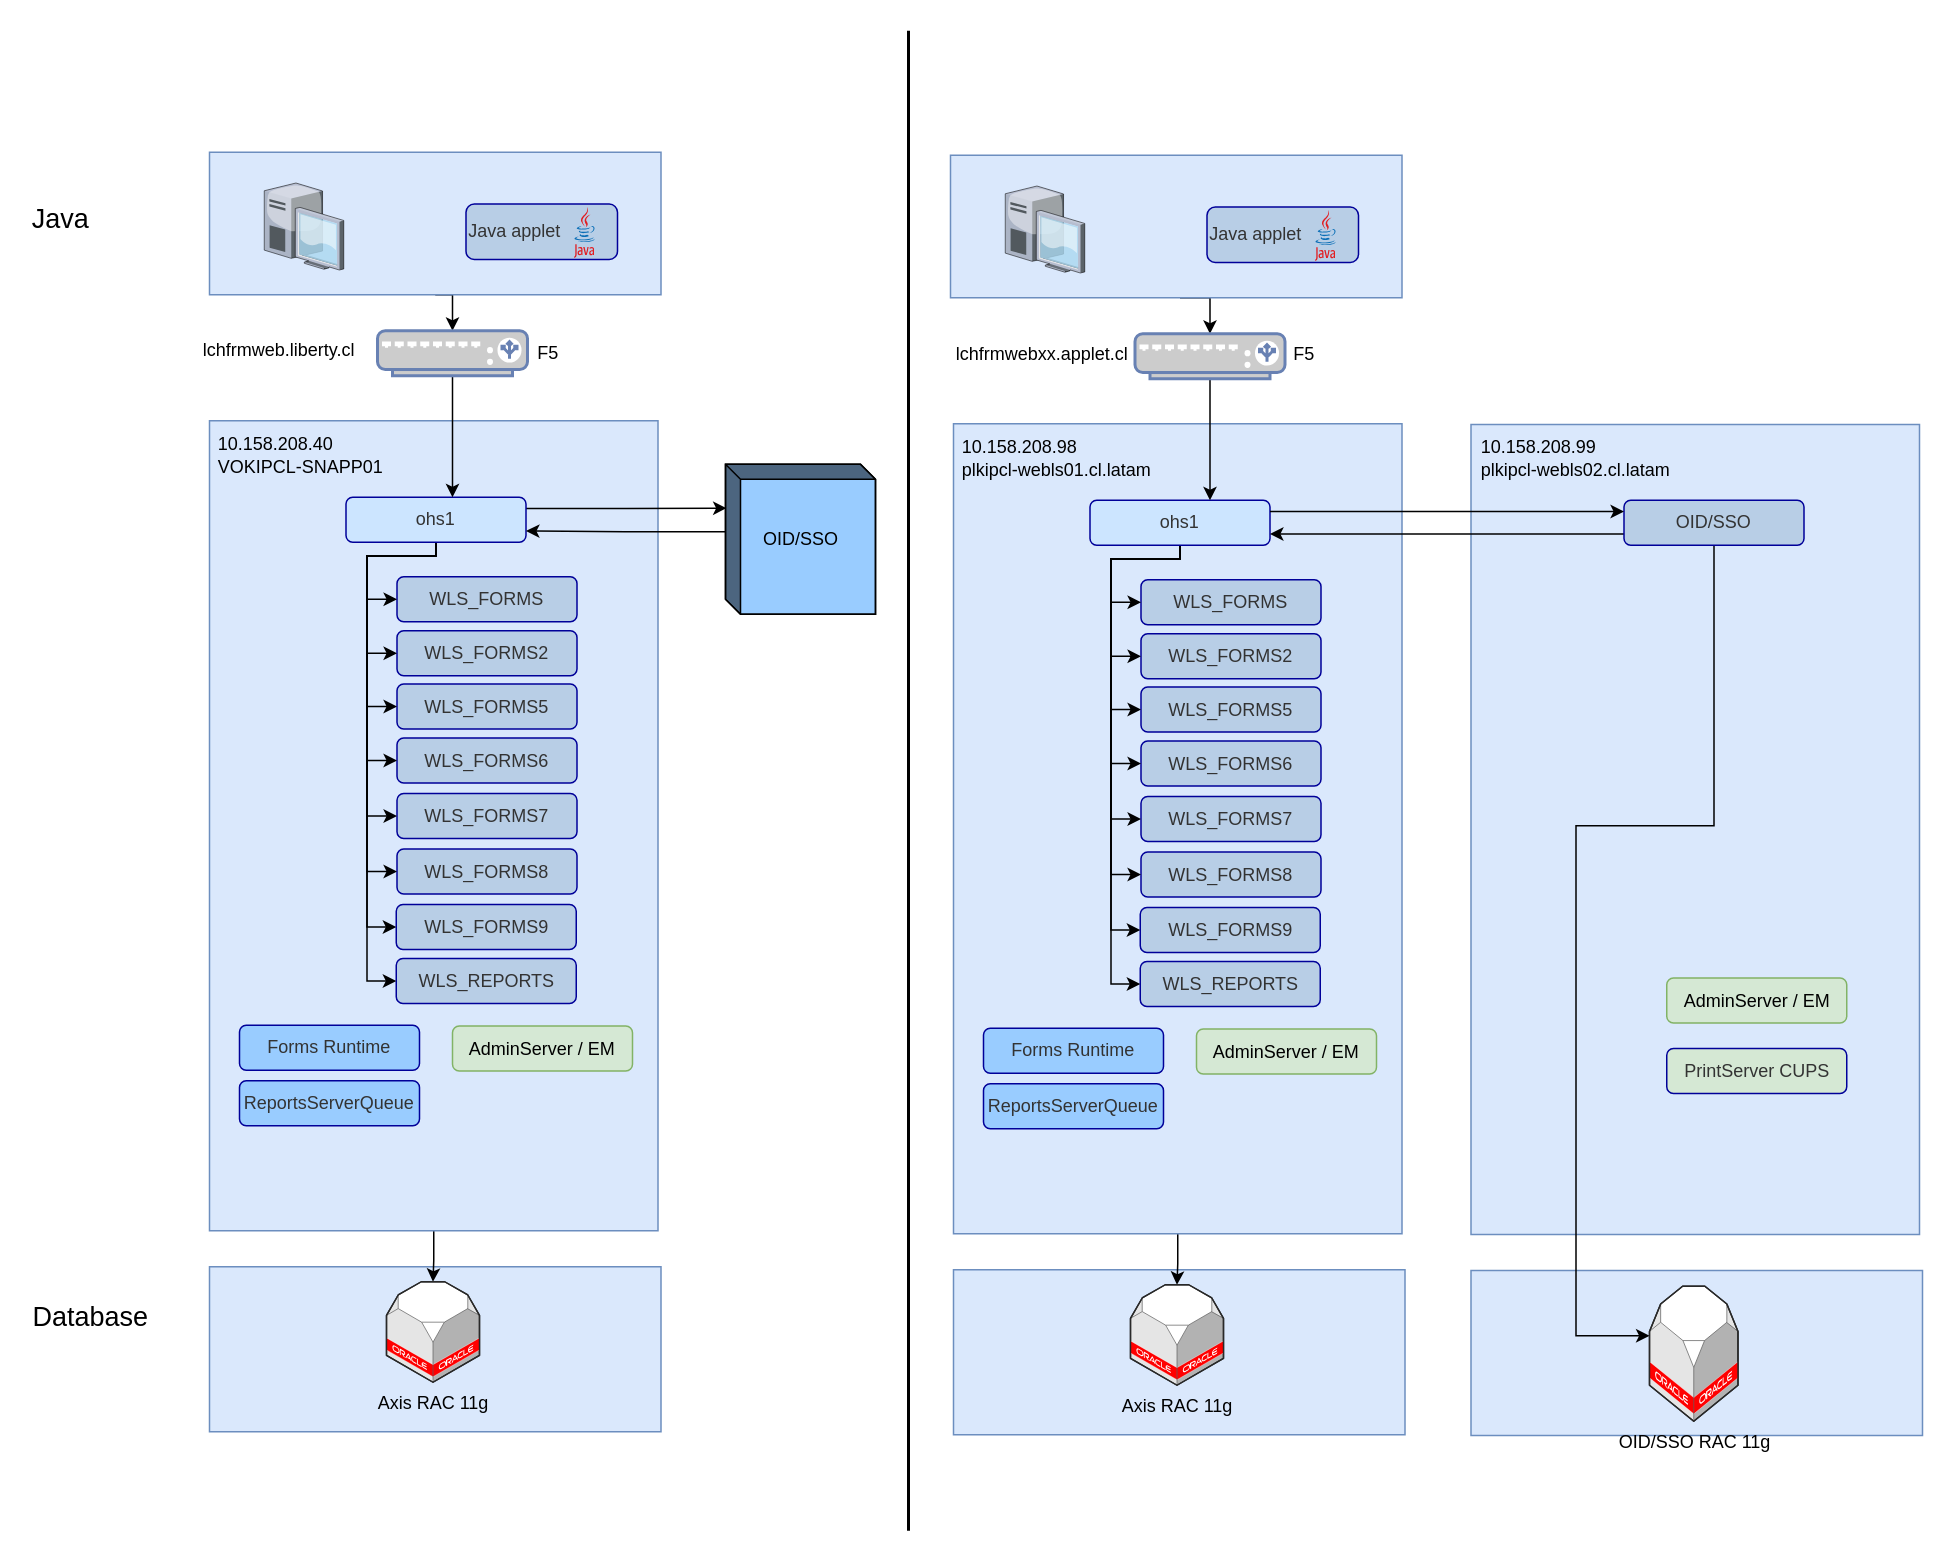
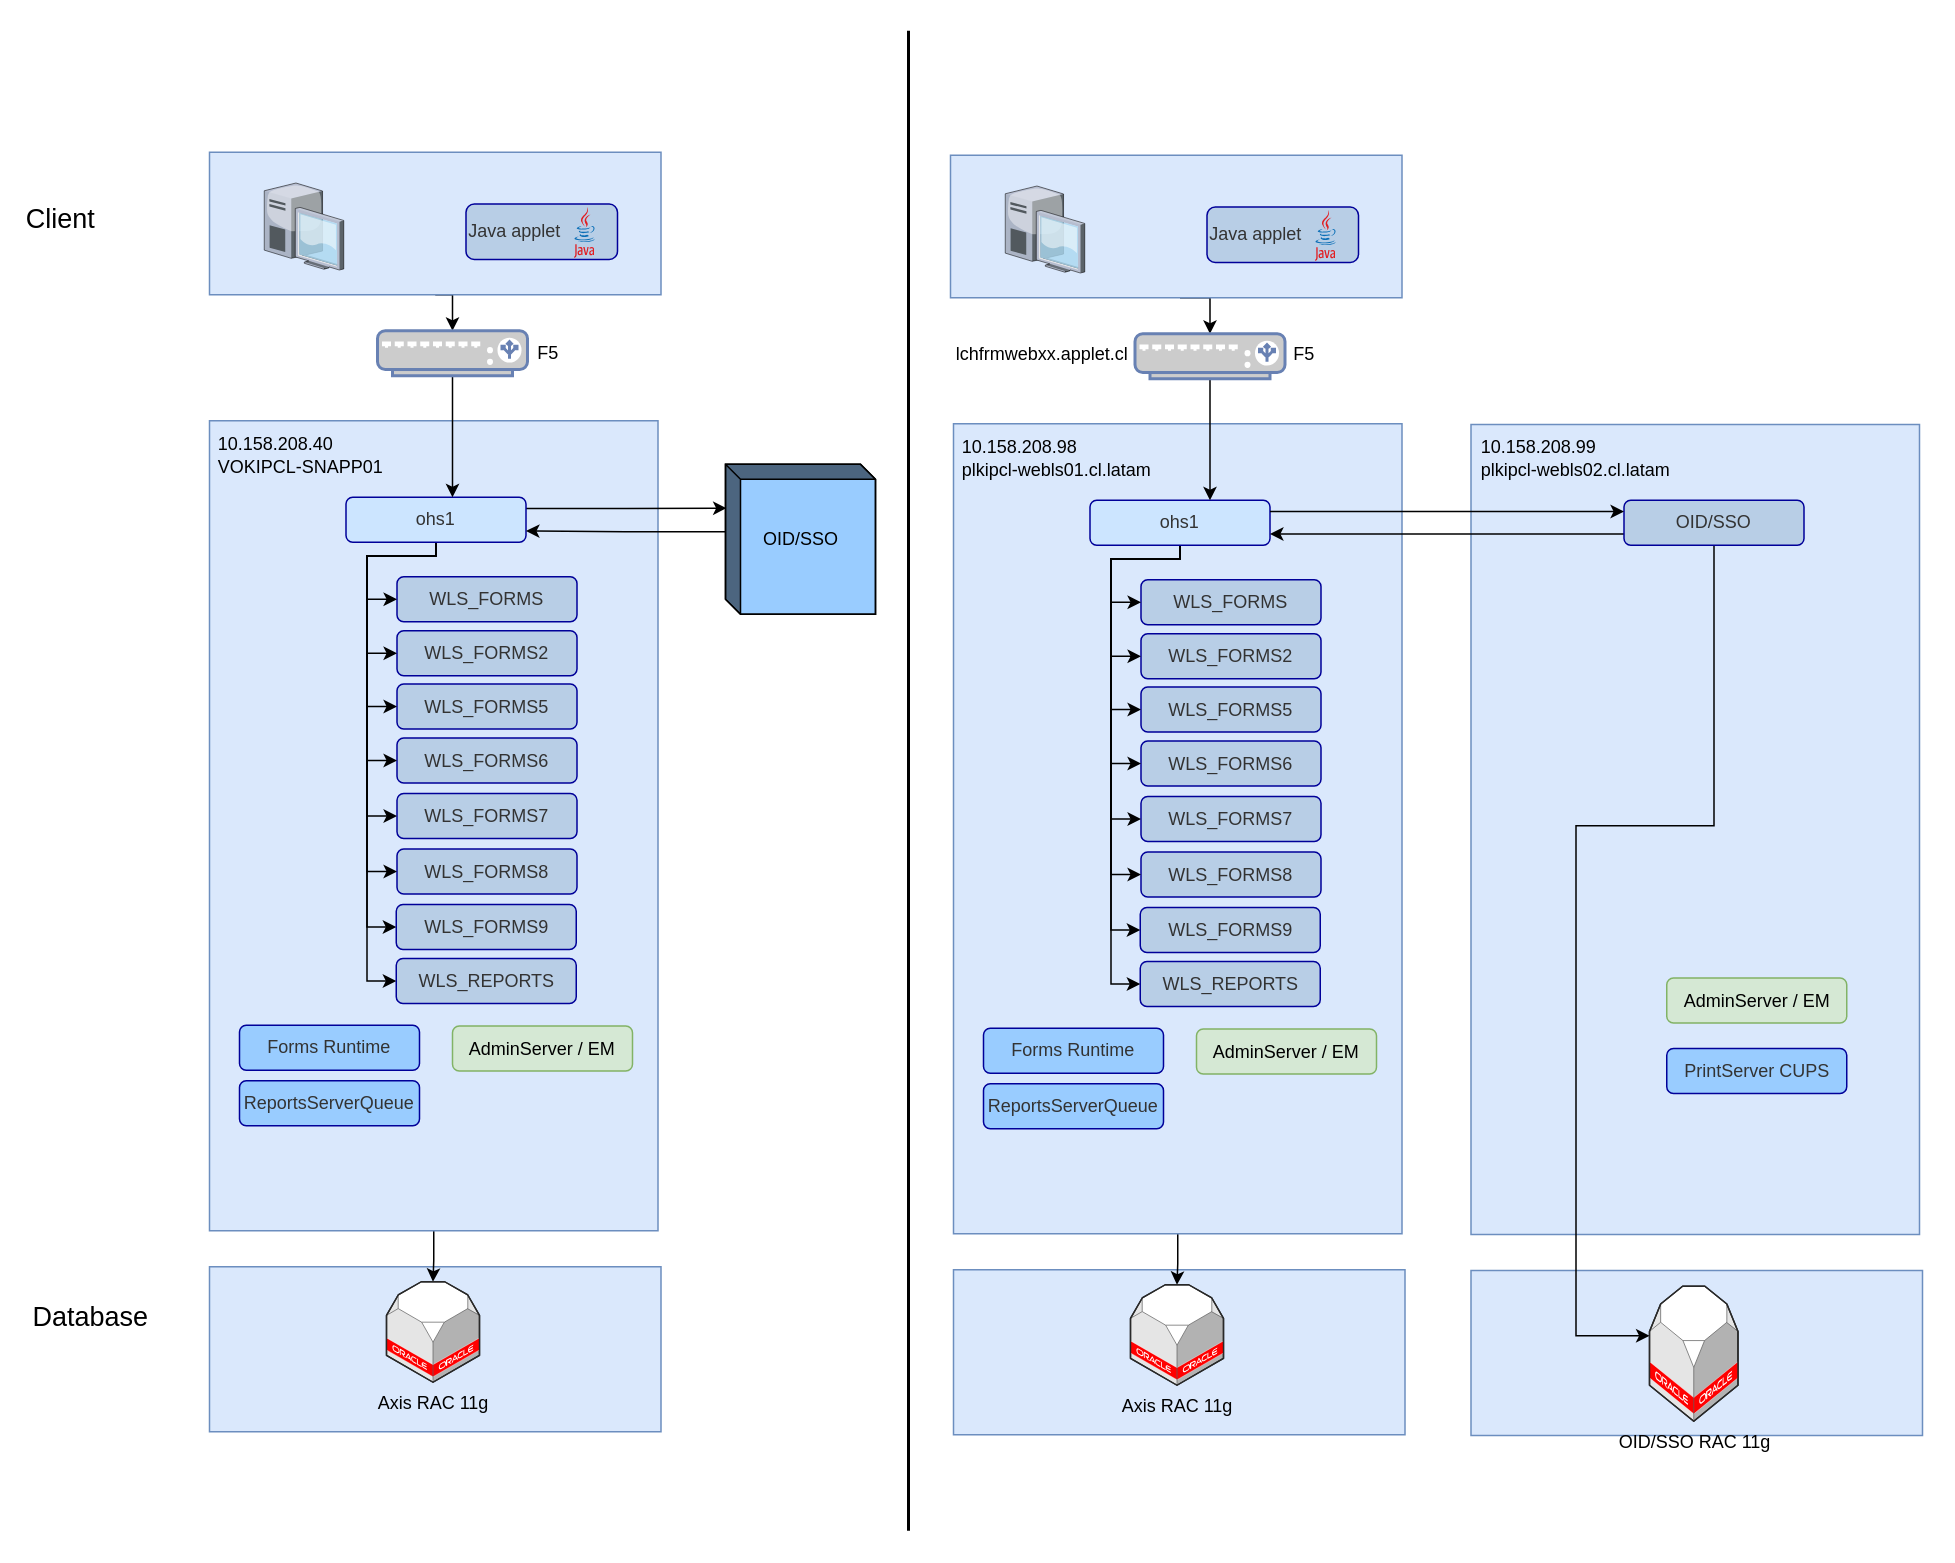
(61, 220) -> (61, 220)
(284, 350) -> none
(1757, 1071) -> (1757, 1071)
